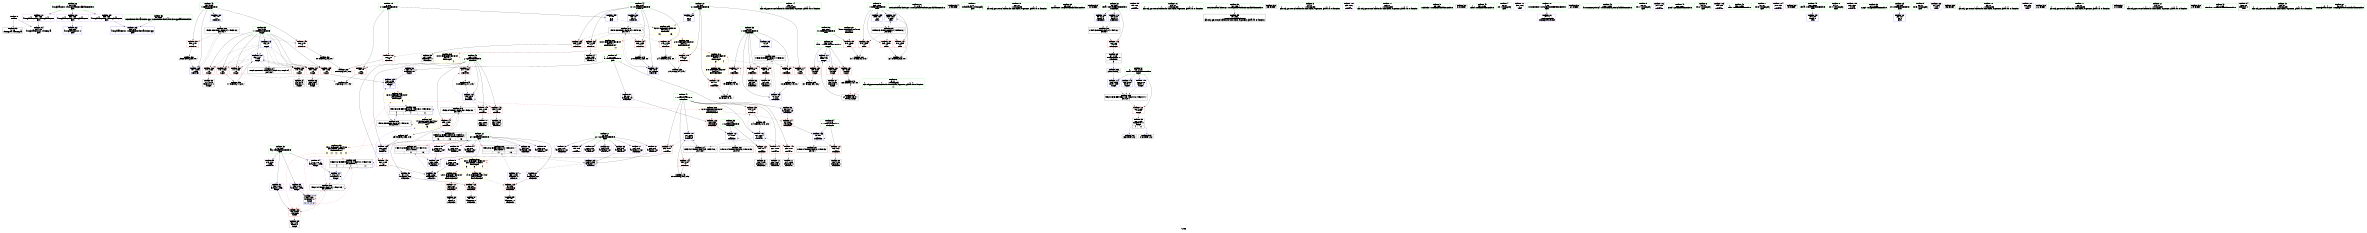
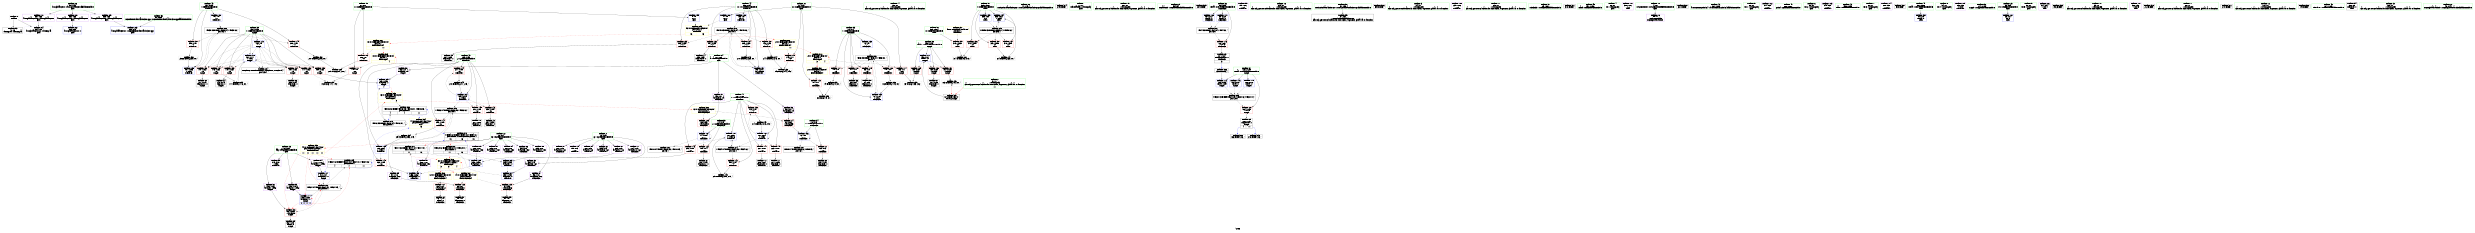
(608, 157) -> (519, 170)
